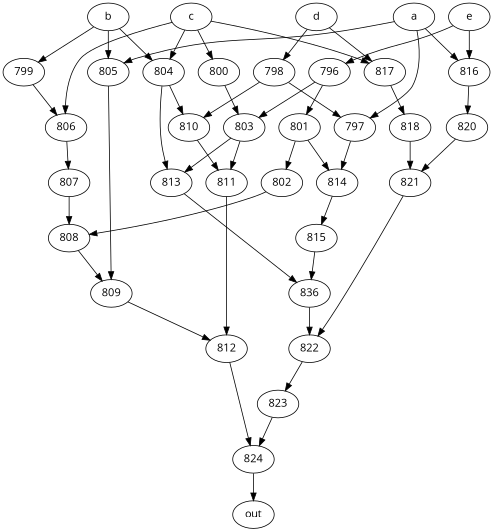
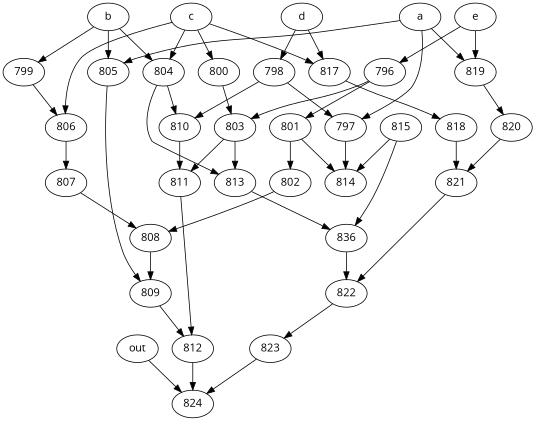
(469, 72) -> (475, 72)
(328, 207) -> (376, 152)
(253, 483) -> (162, 374)
